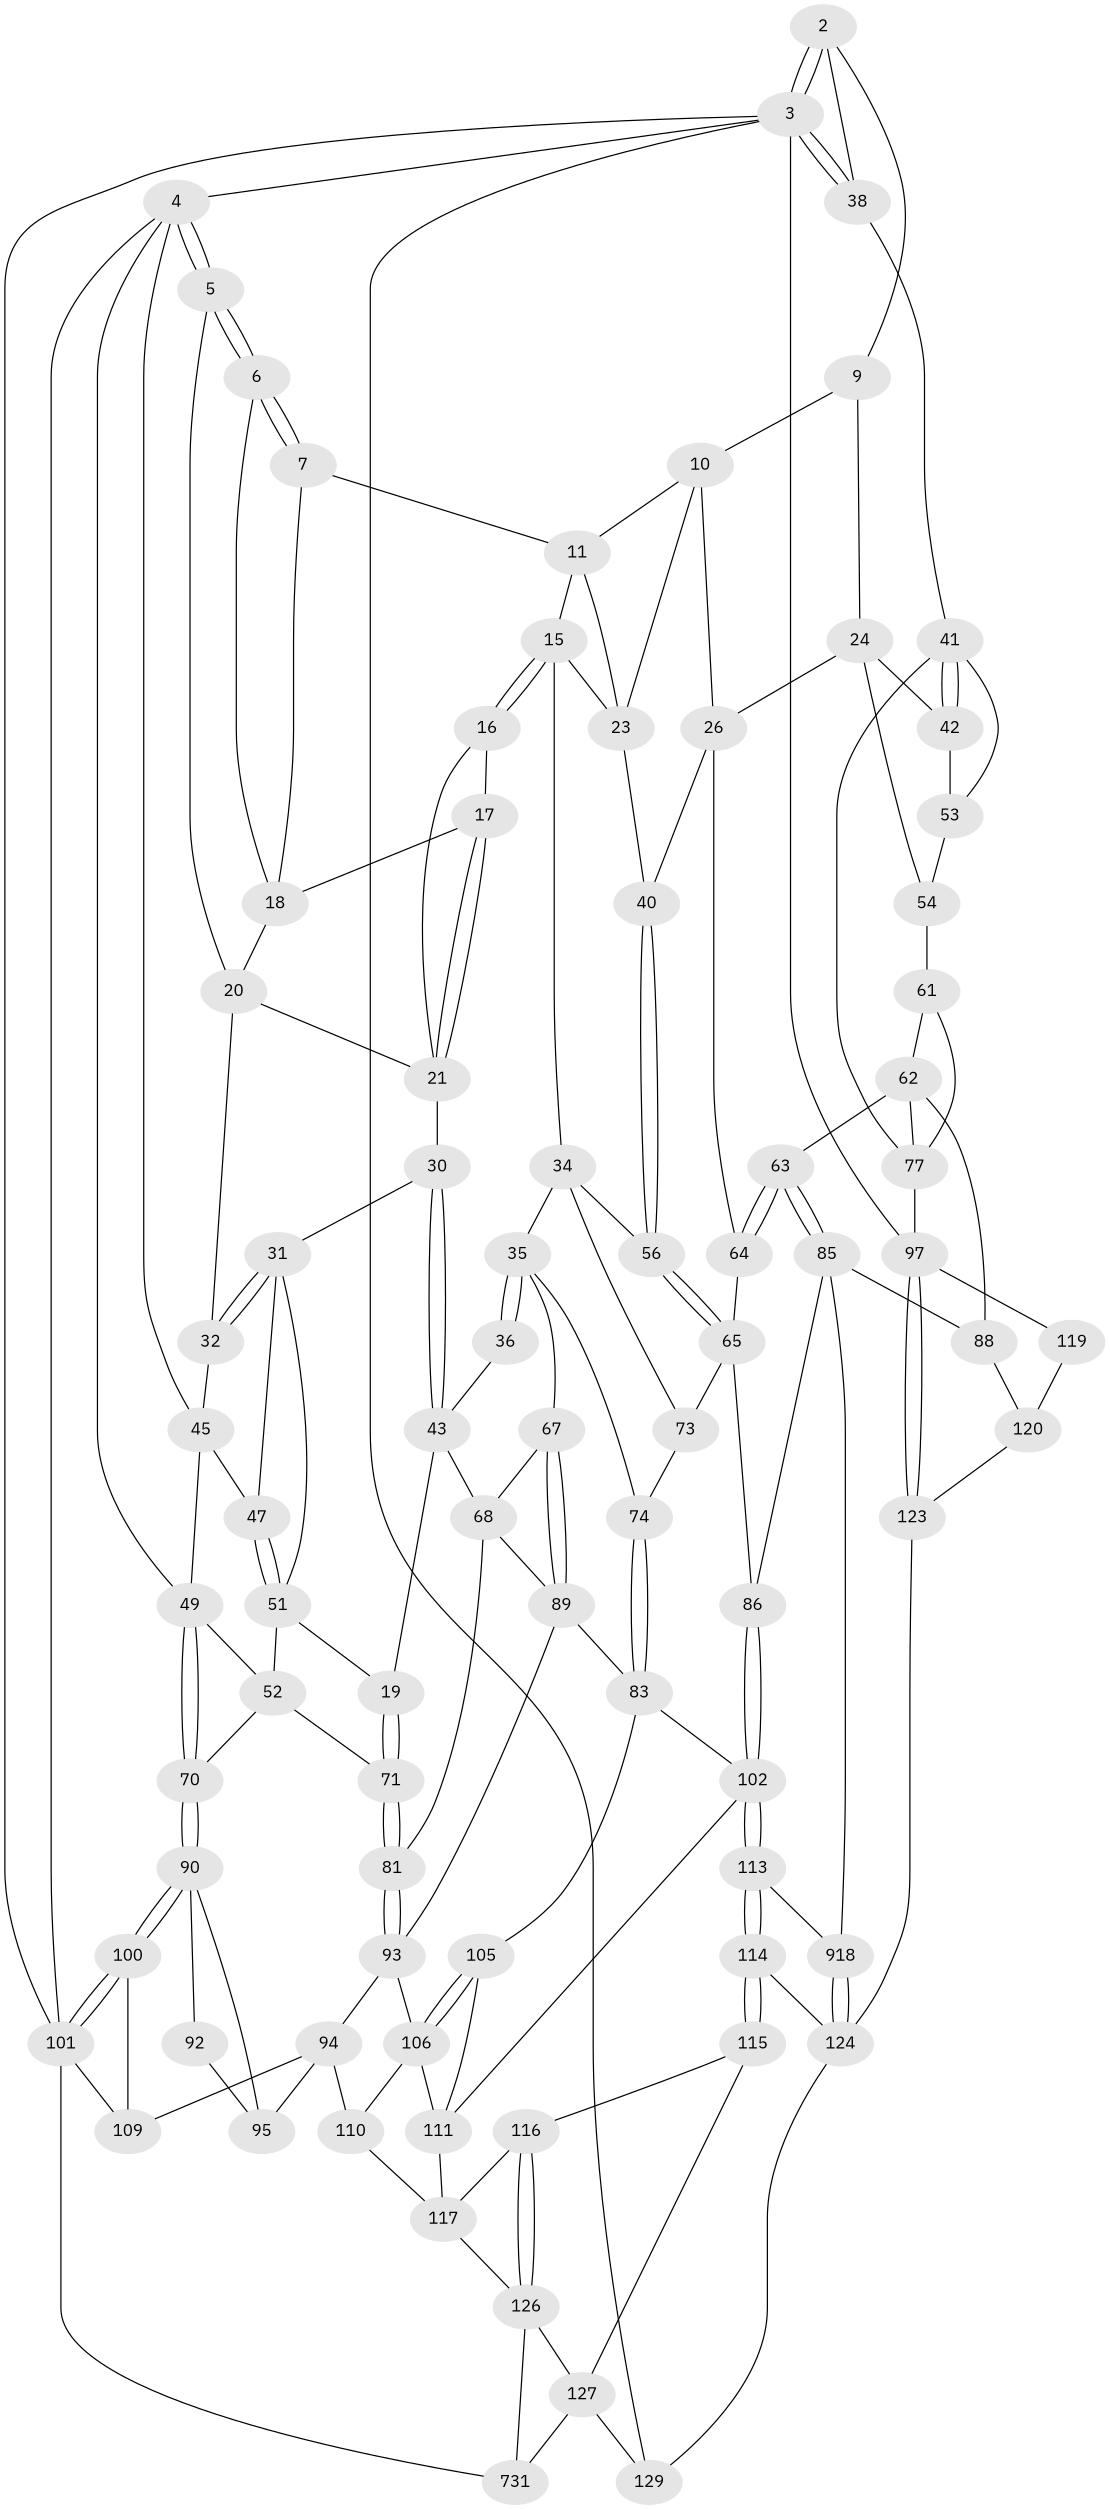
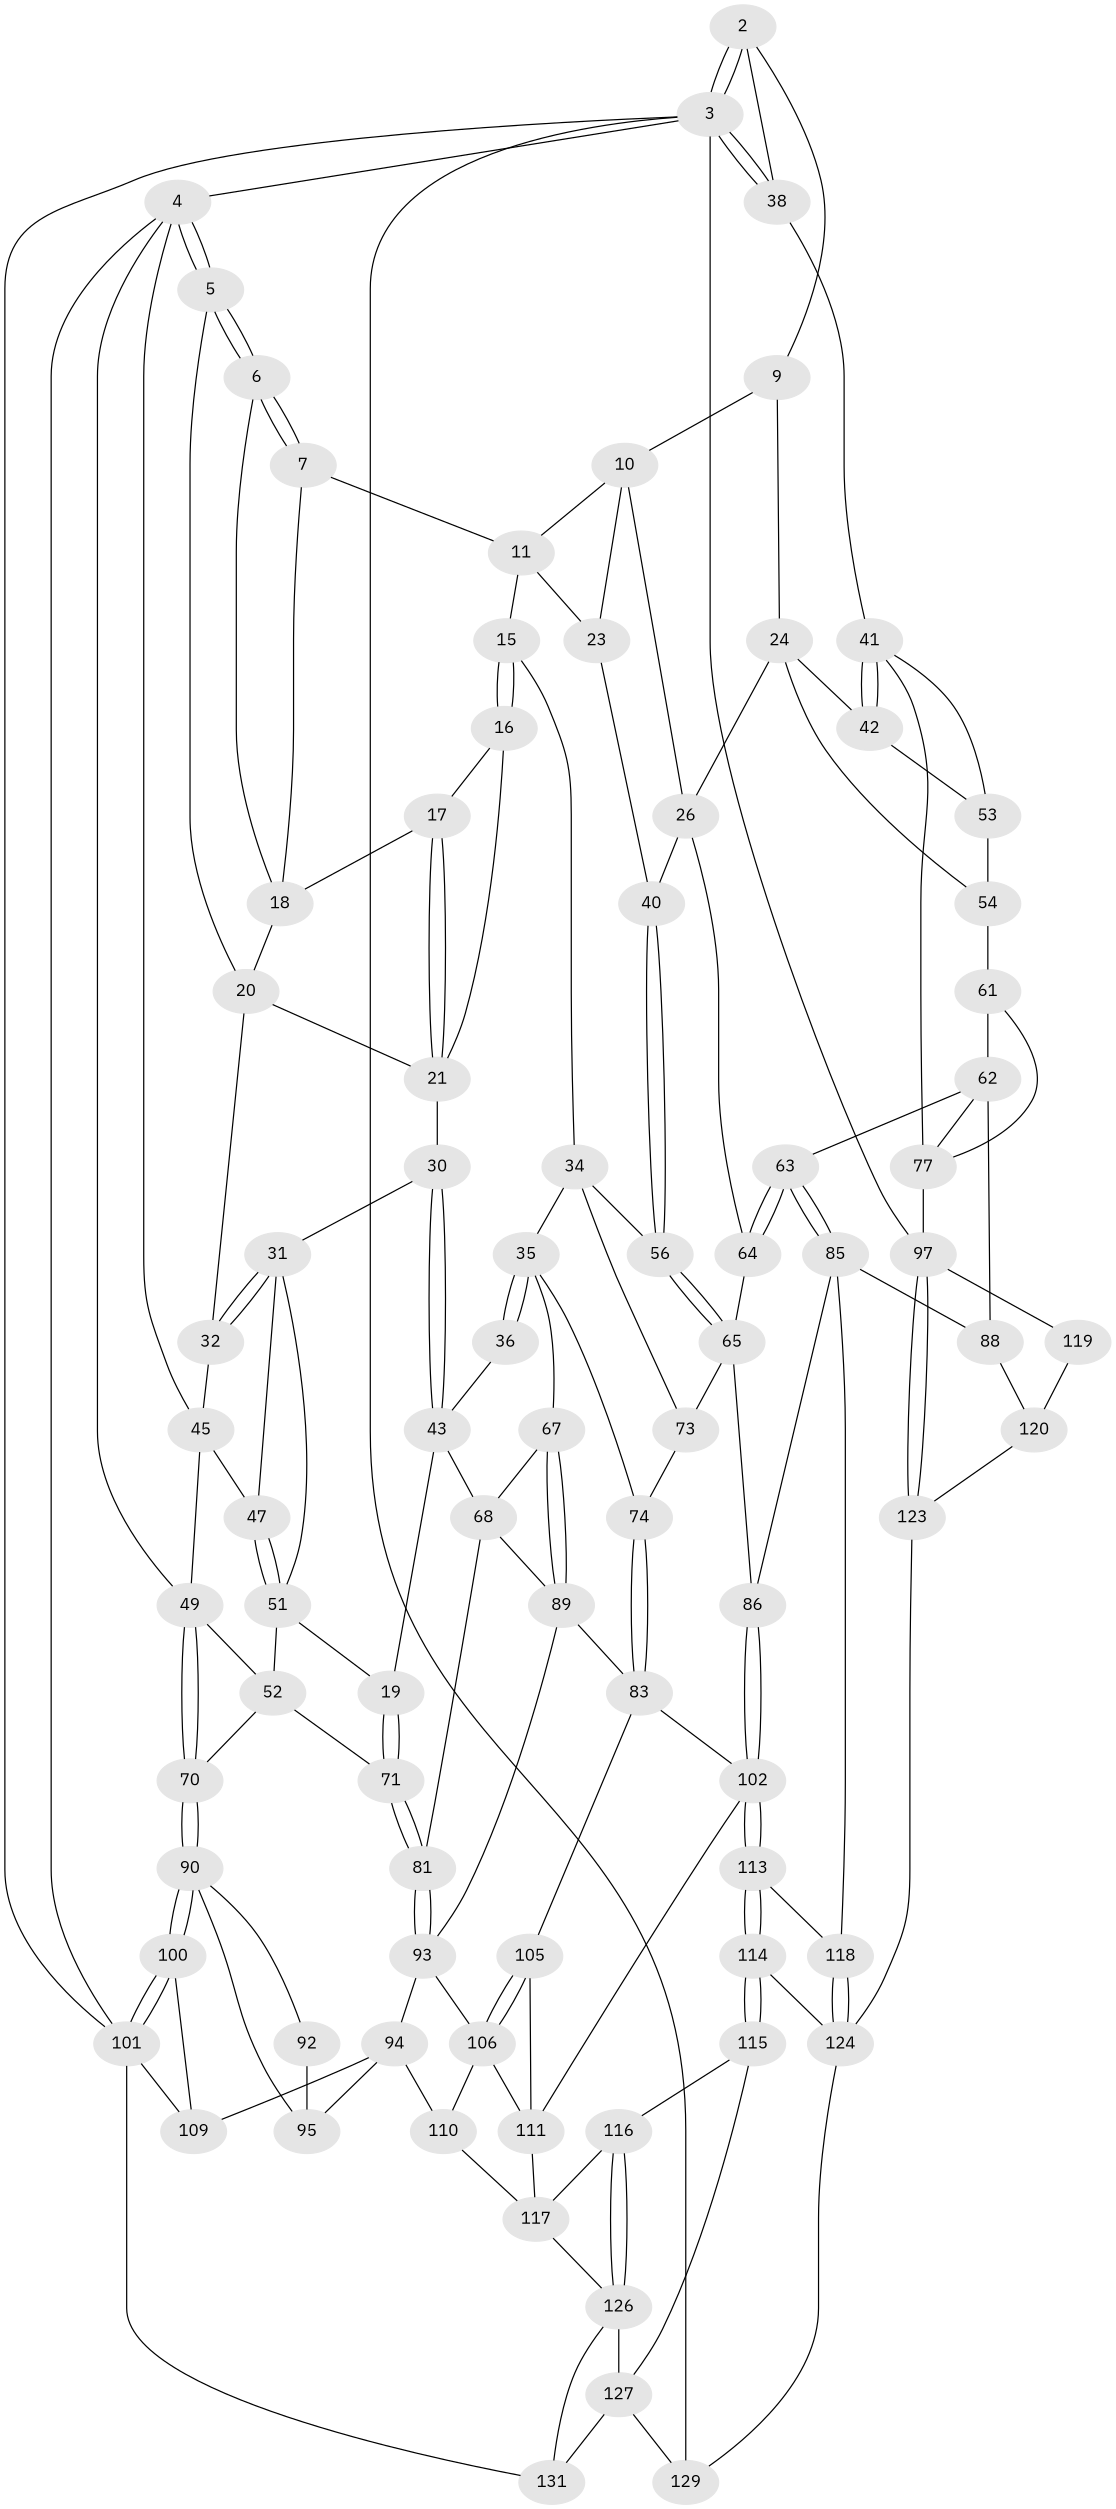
(588, 685) -> none
(840, 1956) -> (840, 1956)
(515, 2482) -> (552, 2482)
